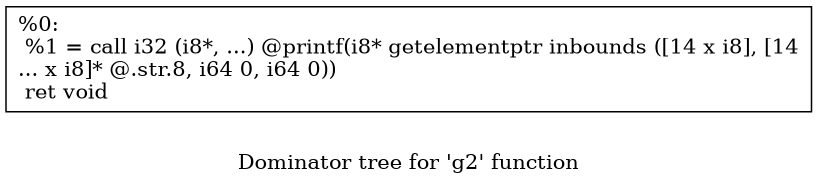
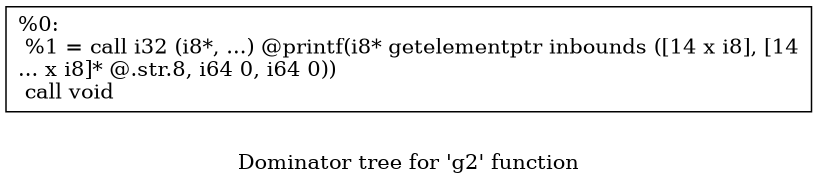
(64, 92) -> (66, 92)
